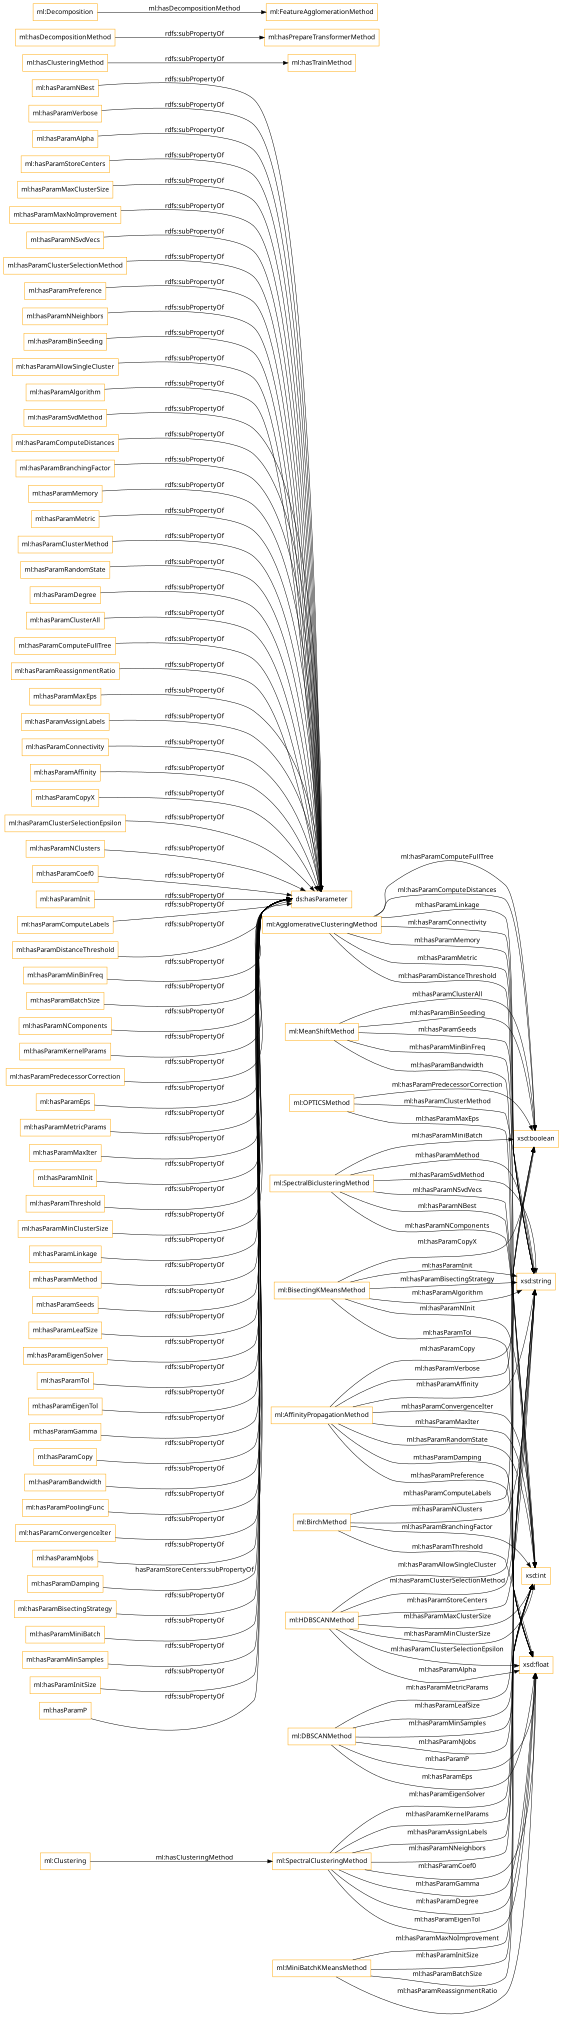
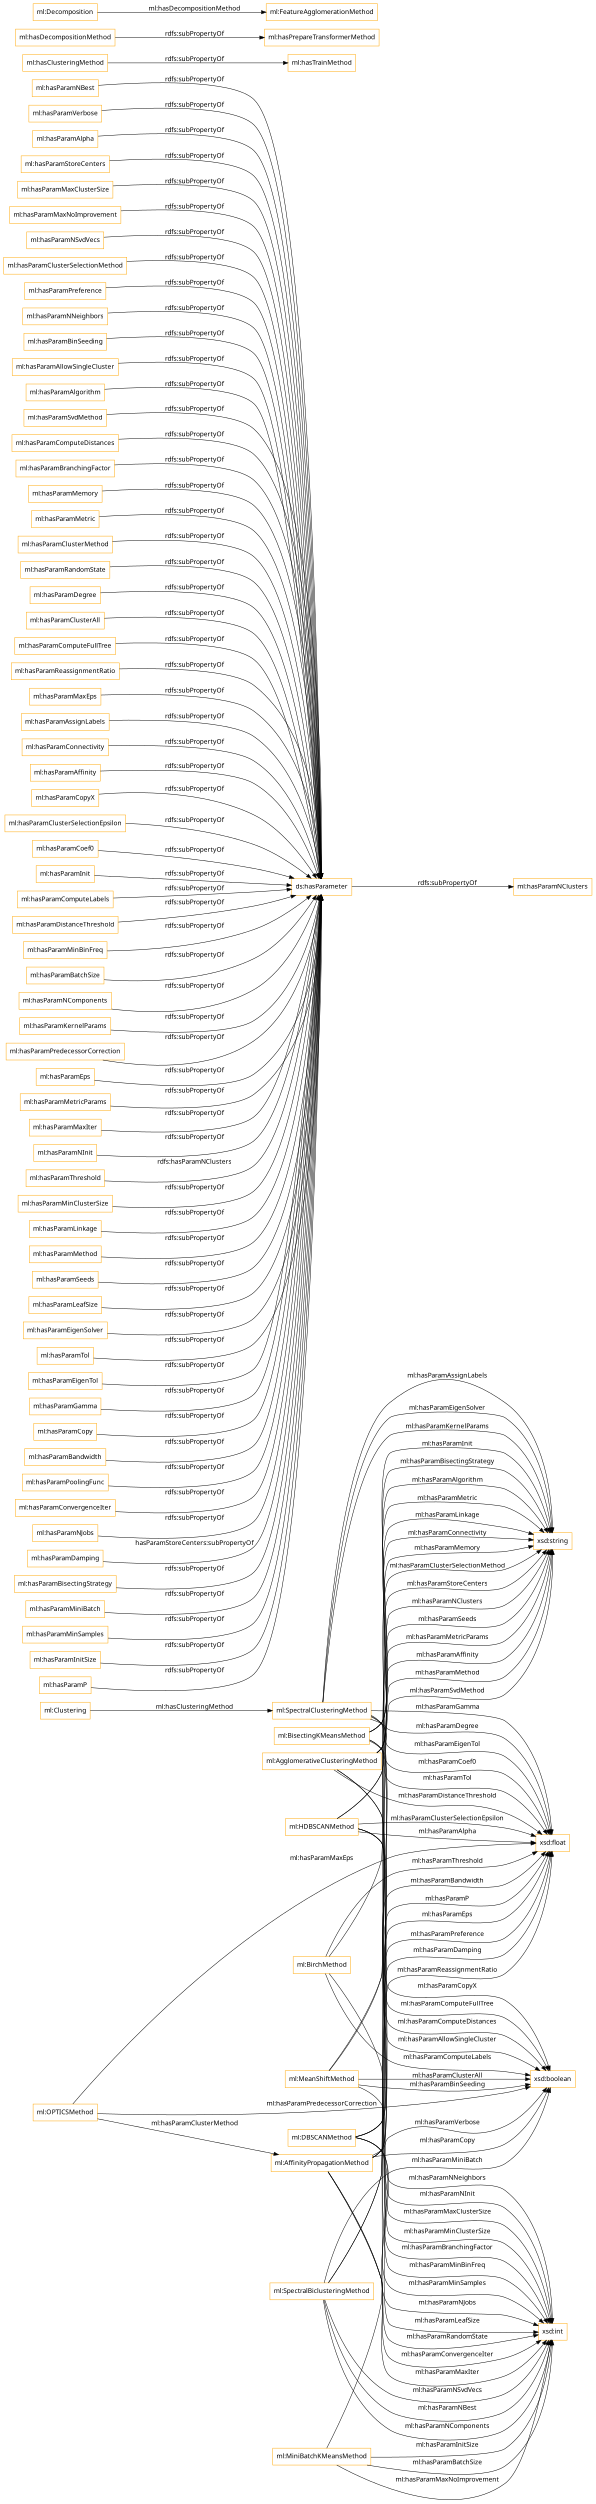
(205, 860) -> (430, 887)
(501, 1112) -> (186, 2136)
(195, 1189) -> (195, 1162)
